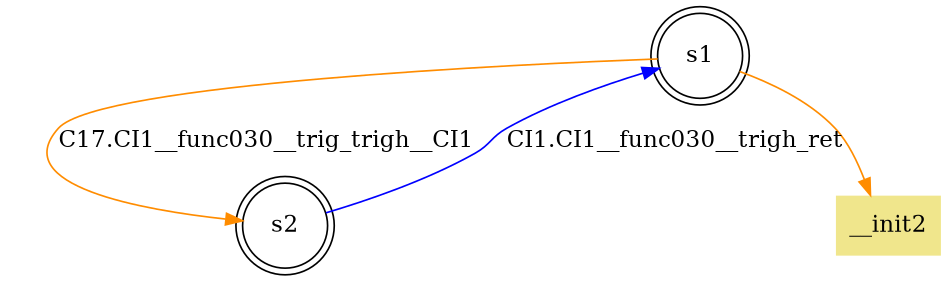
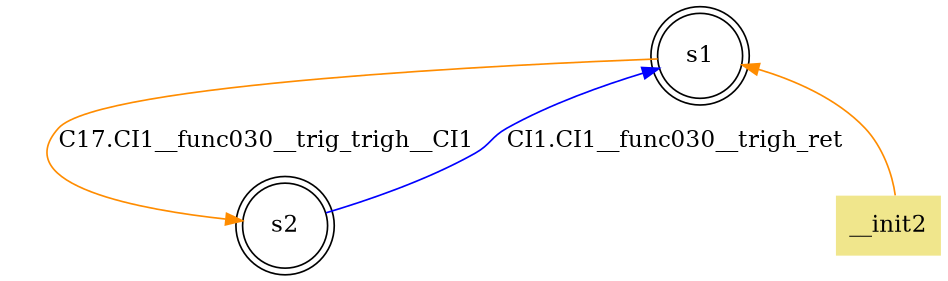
(816, 111) -> (847, 112)
